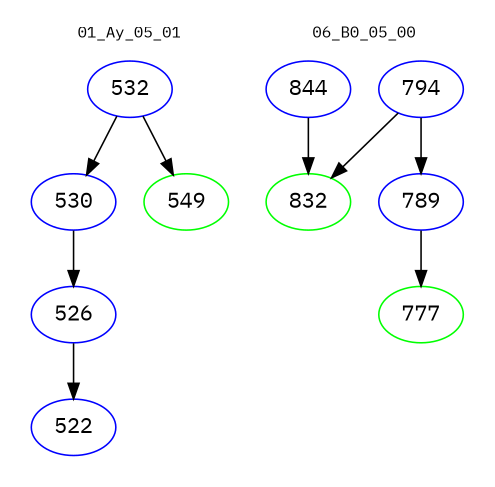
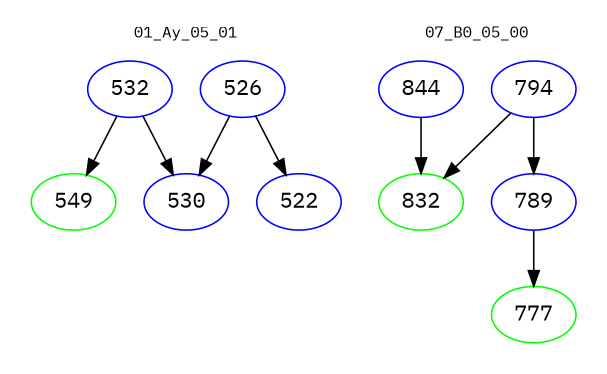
(365, 34) -> (477, 34)
(74, 251) -> (218, 139)
